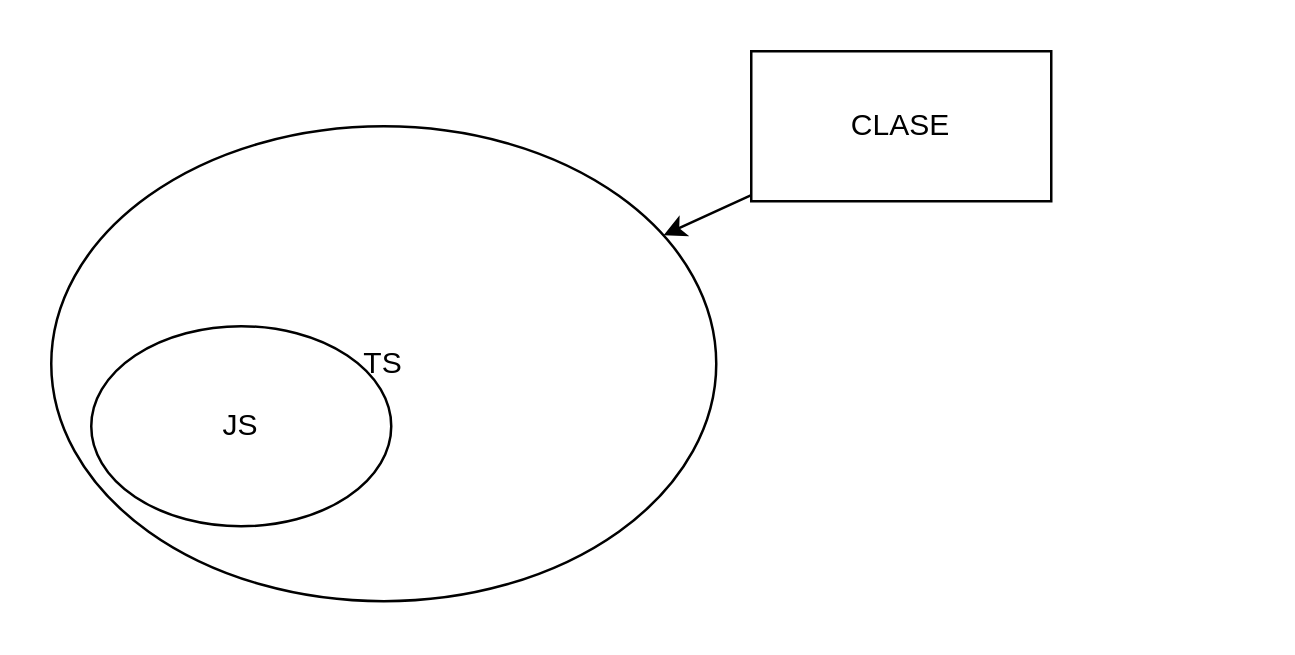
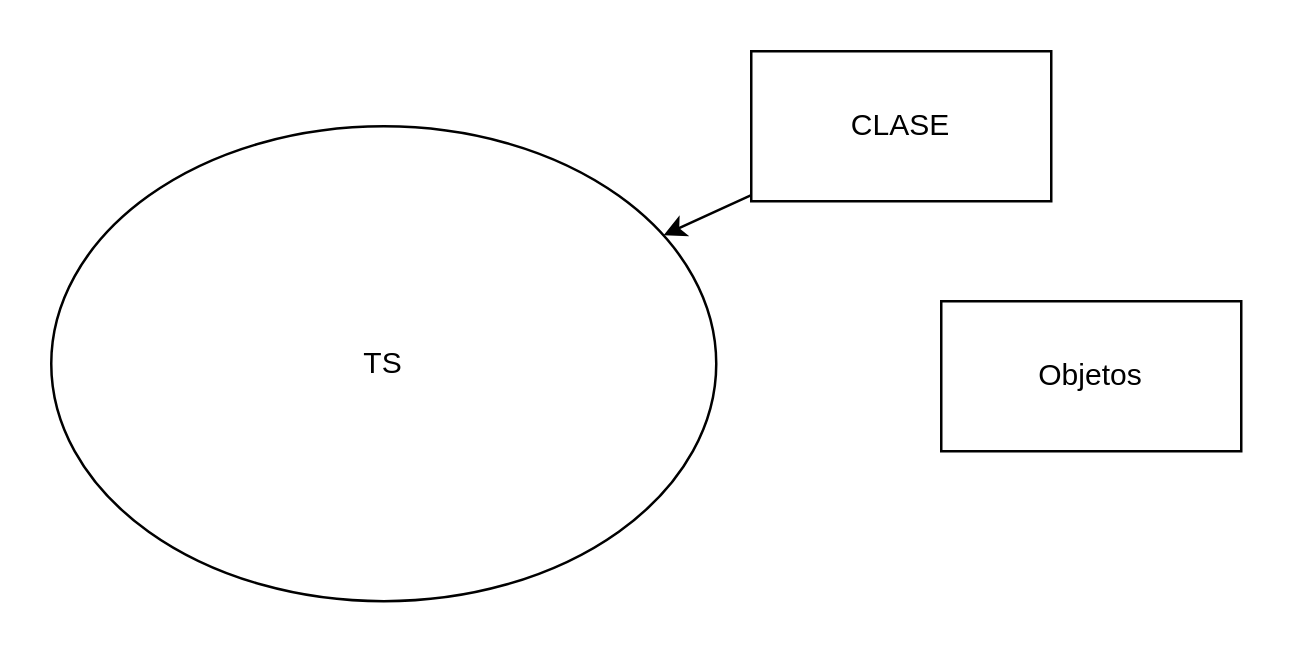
none -> (1091, 376)
(241, 426) -> none
